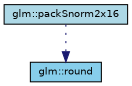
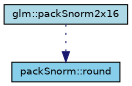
(66, 72) -> (66, 72)
